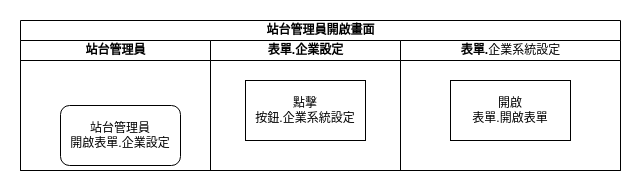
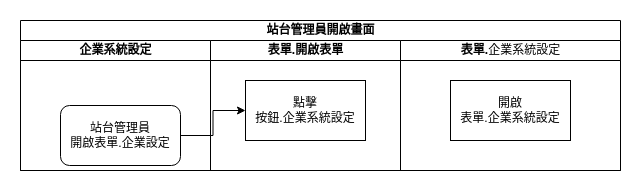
(116, 51) -> (116, 51)
(306, 51) -> (306, 51)
(511, 111) -> (511, 111)
none -> (213, 127)
